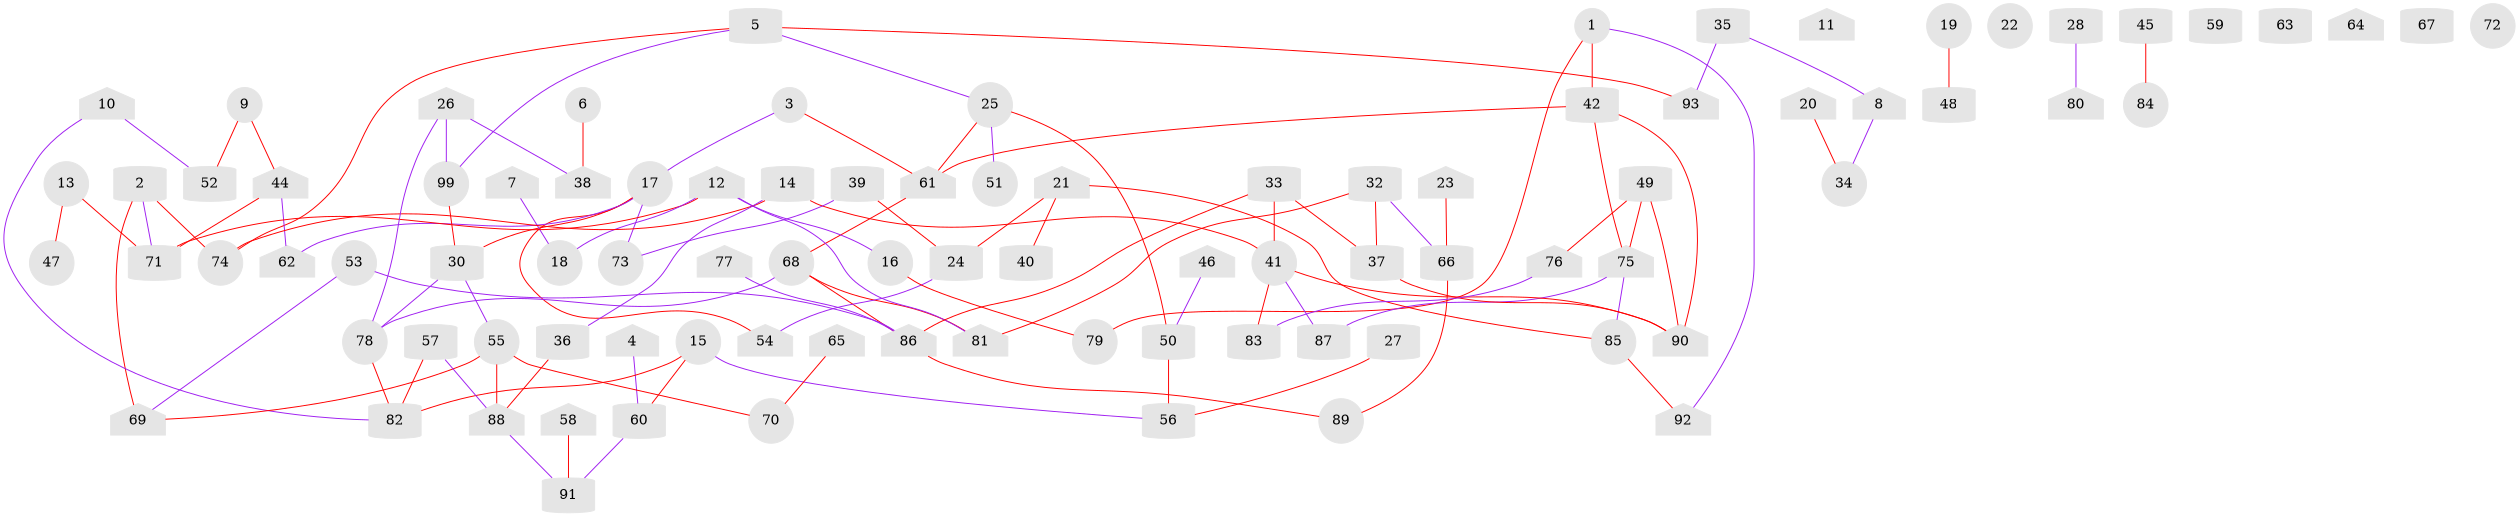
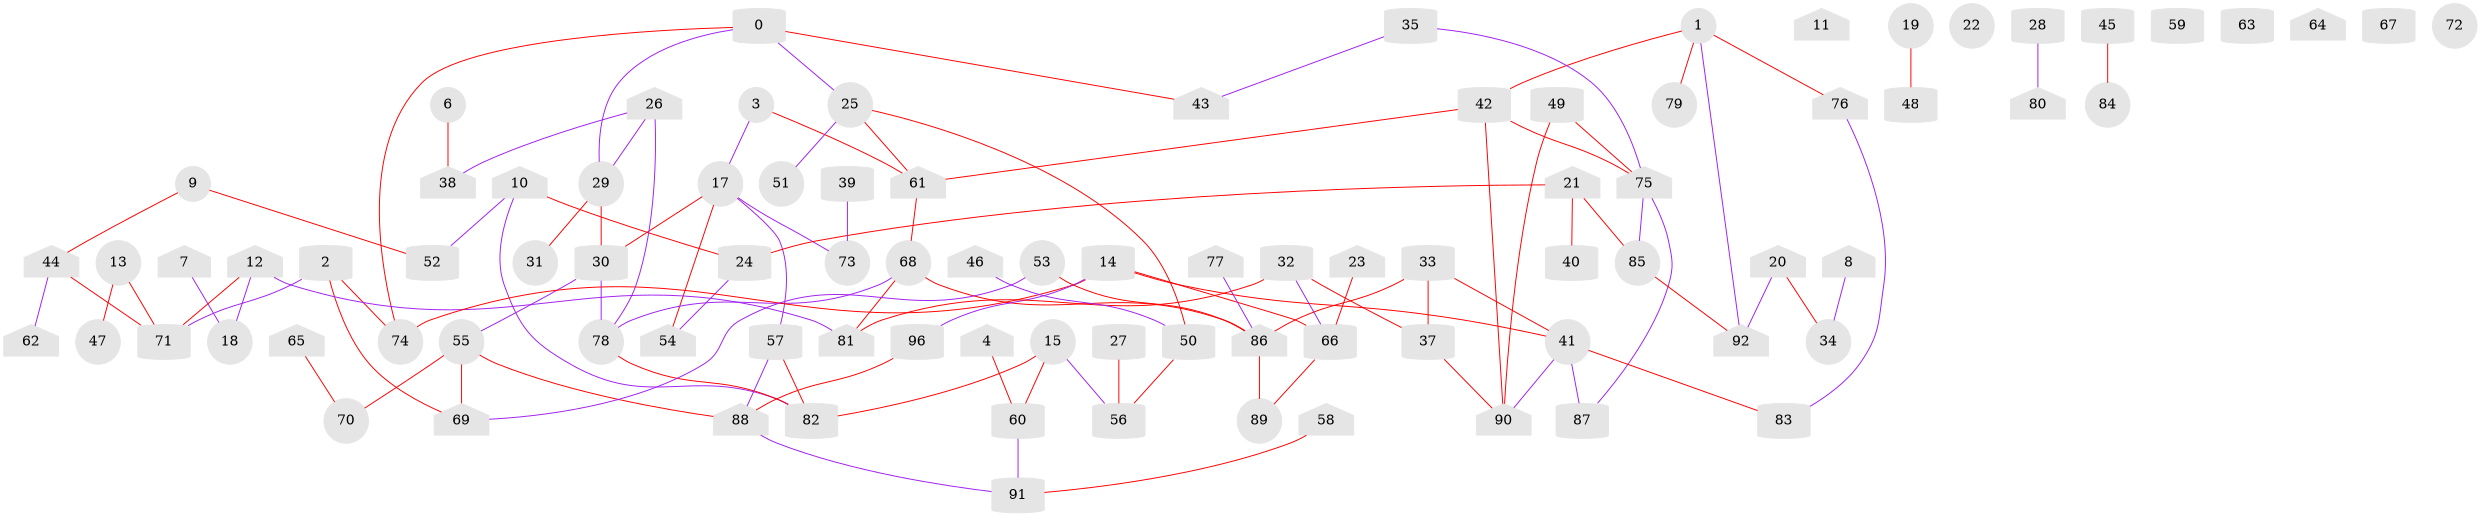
(756, 26) -> (759, 26)
(1808, 64) -> (1558, 61)
(1691, 105) -> (1201, 105)
(446, 184) -> (601, 184)
(898, 217) -> (632, 227)
(391, 226) -> (784, 256)
(1597, 226) -> (1769, 65)
none -> (535, 263)
(890, 263) -> none
(1406, 294) -> (1534, 384)
(623, 296) -> (1109, 297)
none -> (1760, 302)
none -> (1247, 305)
(563, 342) -> (917, 342)
(636, 381) -> (1002, 380)
